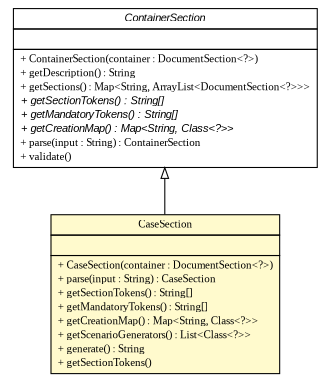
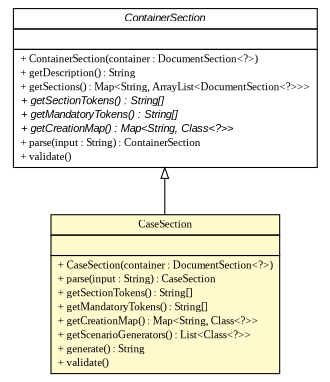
(105, 363) -> (83, 363)
